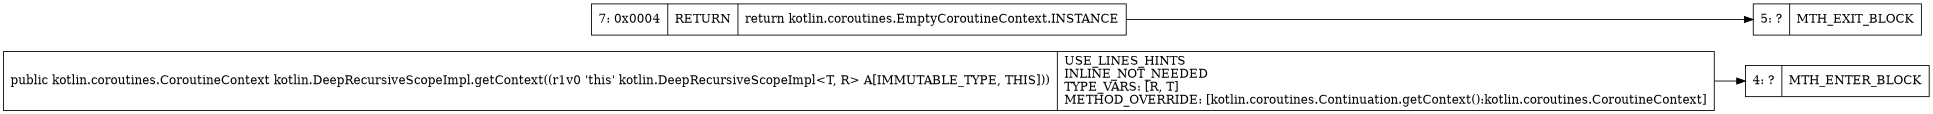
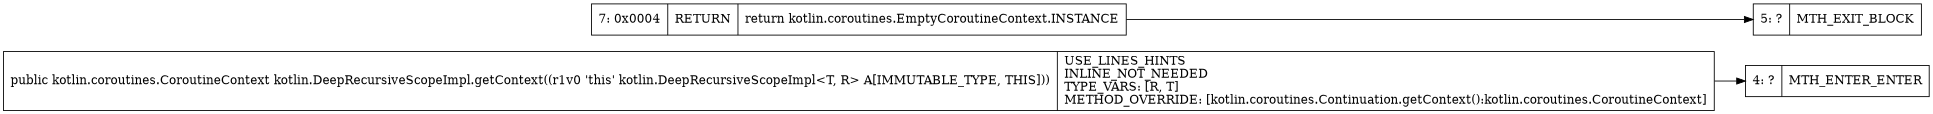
(1856, 81) -> (1856, 81)
